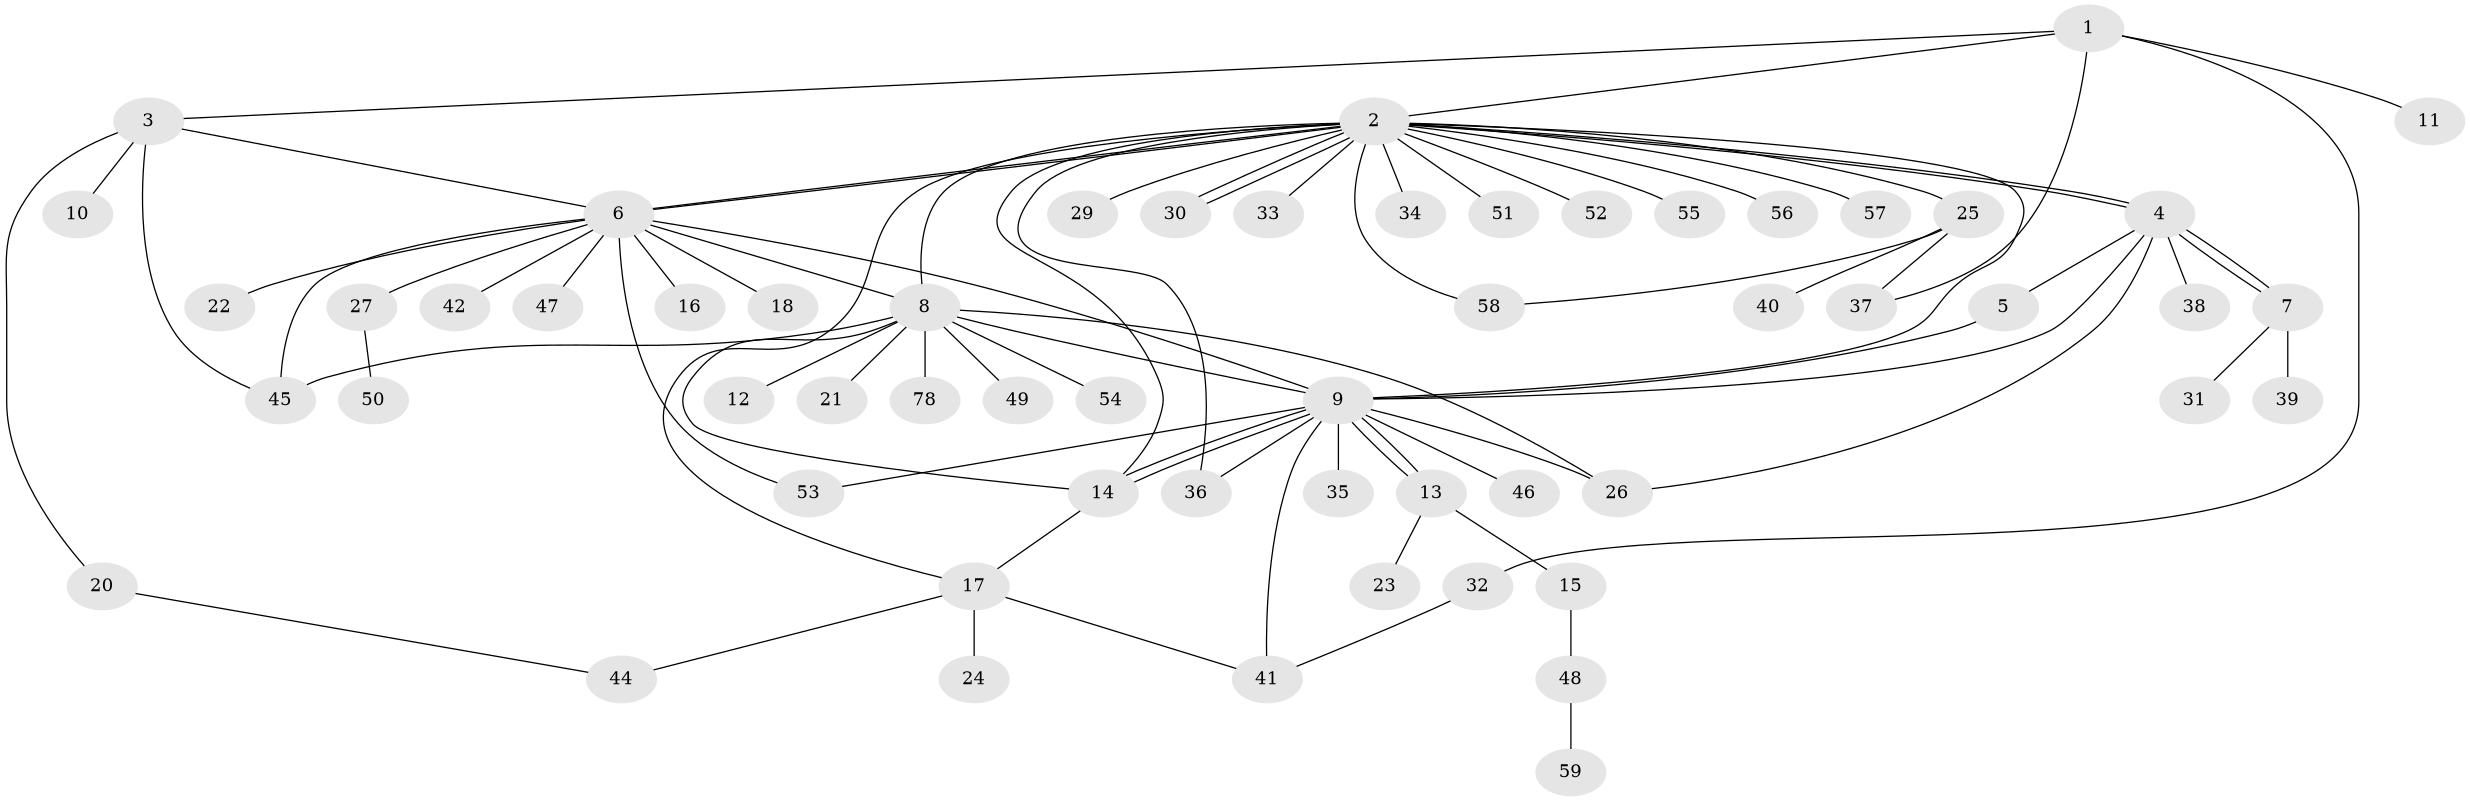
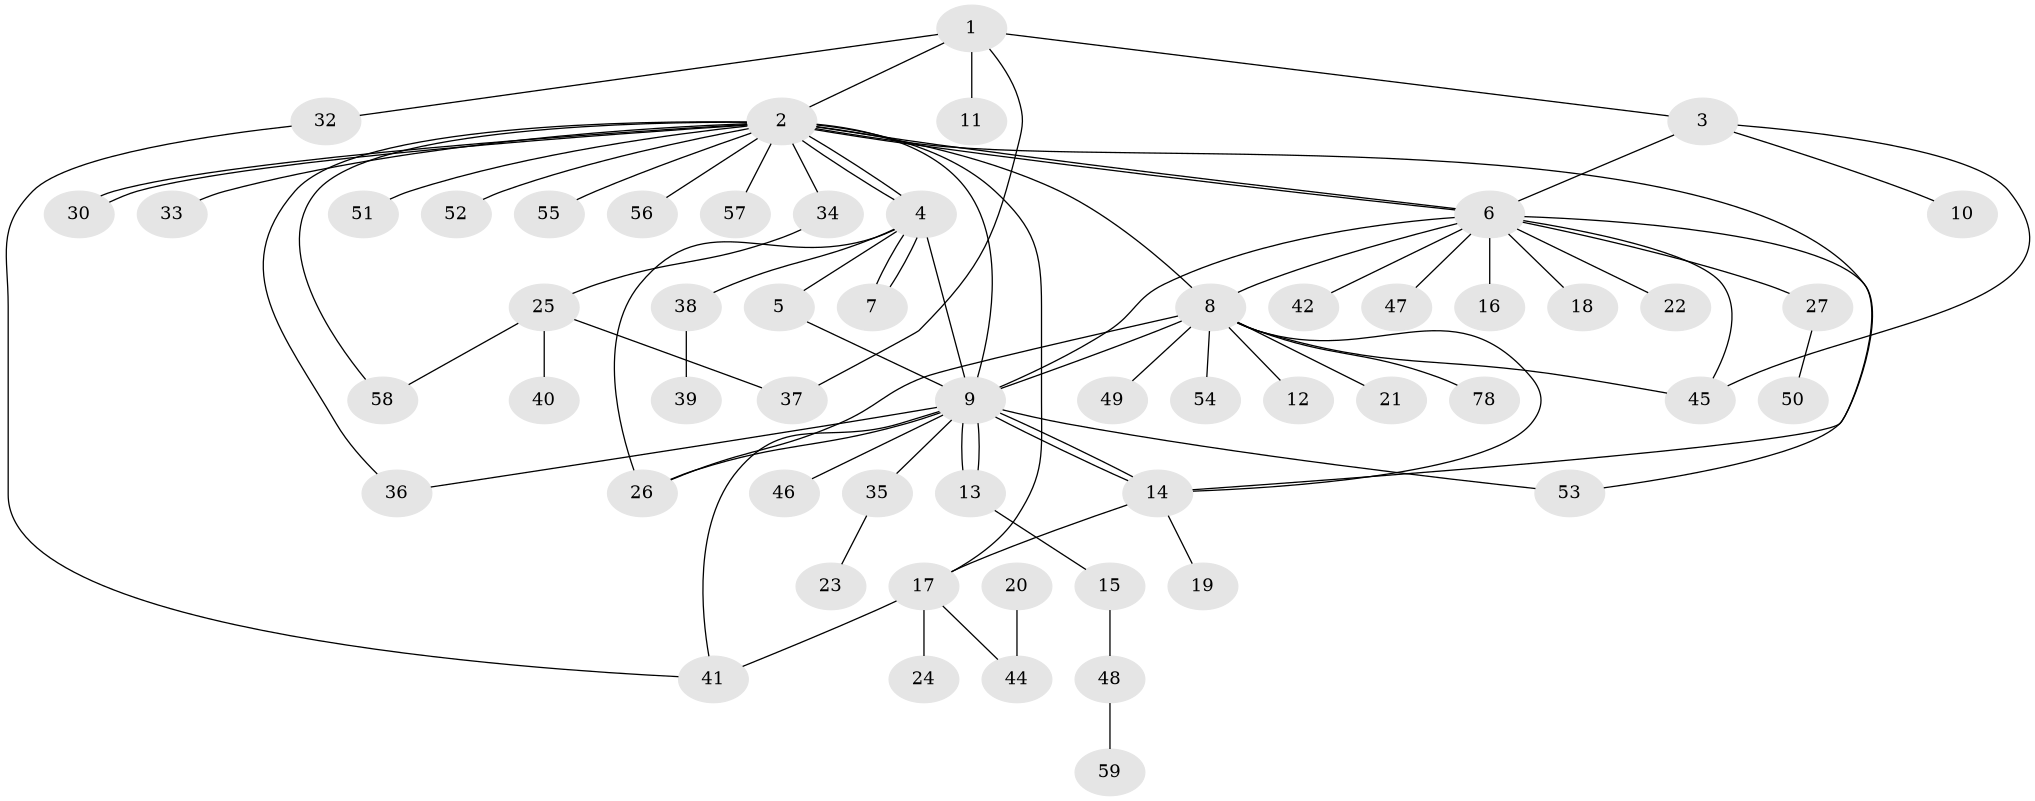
(1679, 144) -> (687, 262)
(1083, 214) -> none
(7, 333) -> none
(2288, 354) -> (686, 352)
(2195, 400) -> none
(1408, 540) -> (854, 540)
none -> (1203, 586)
